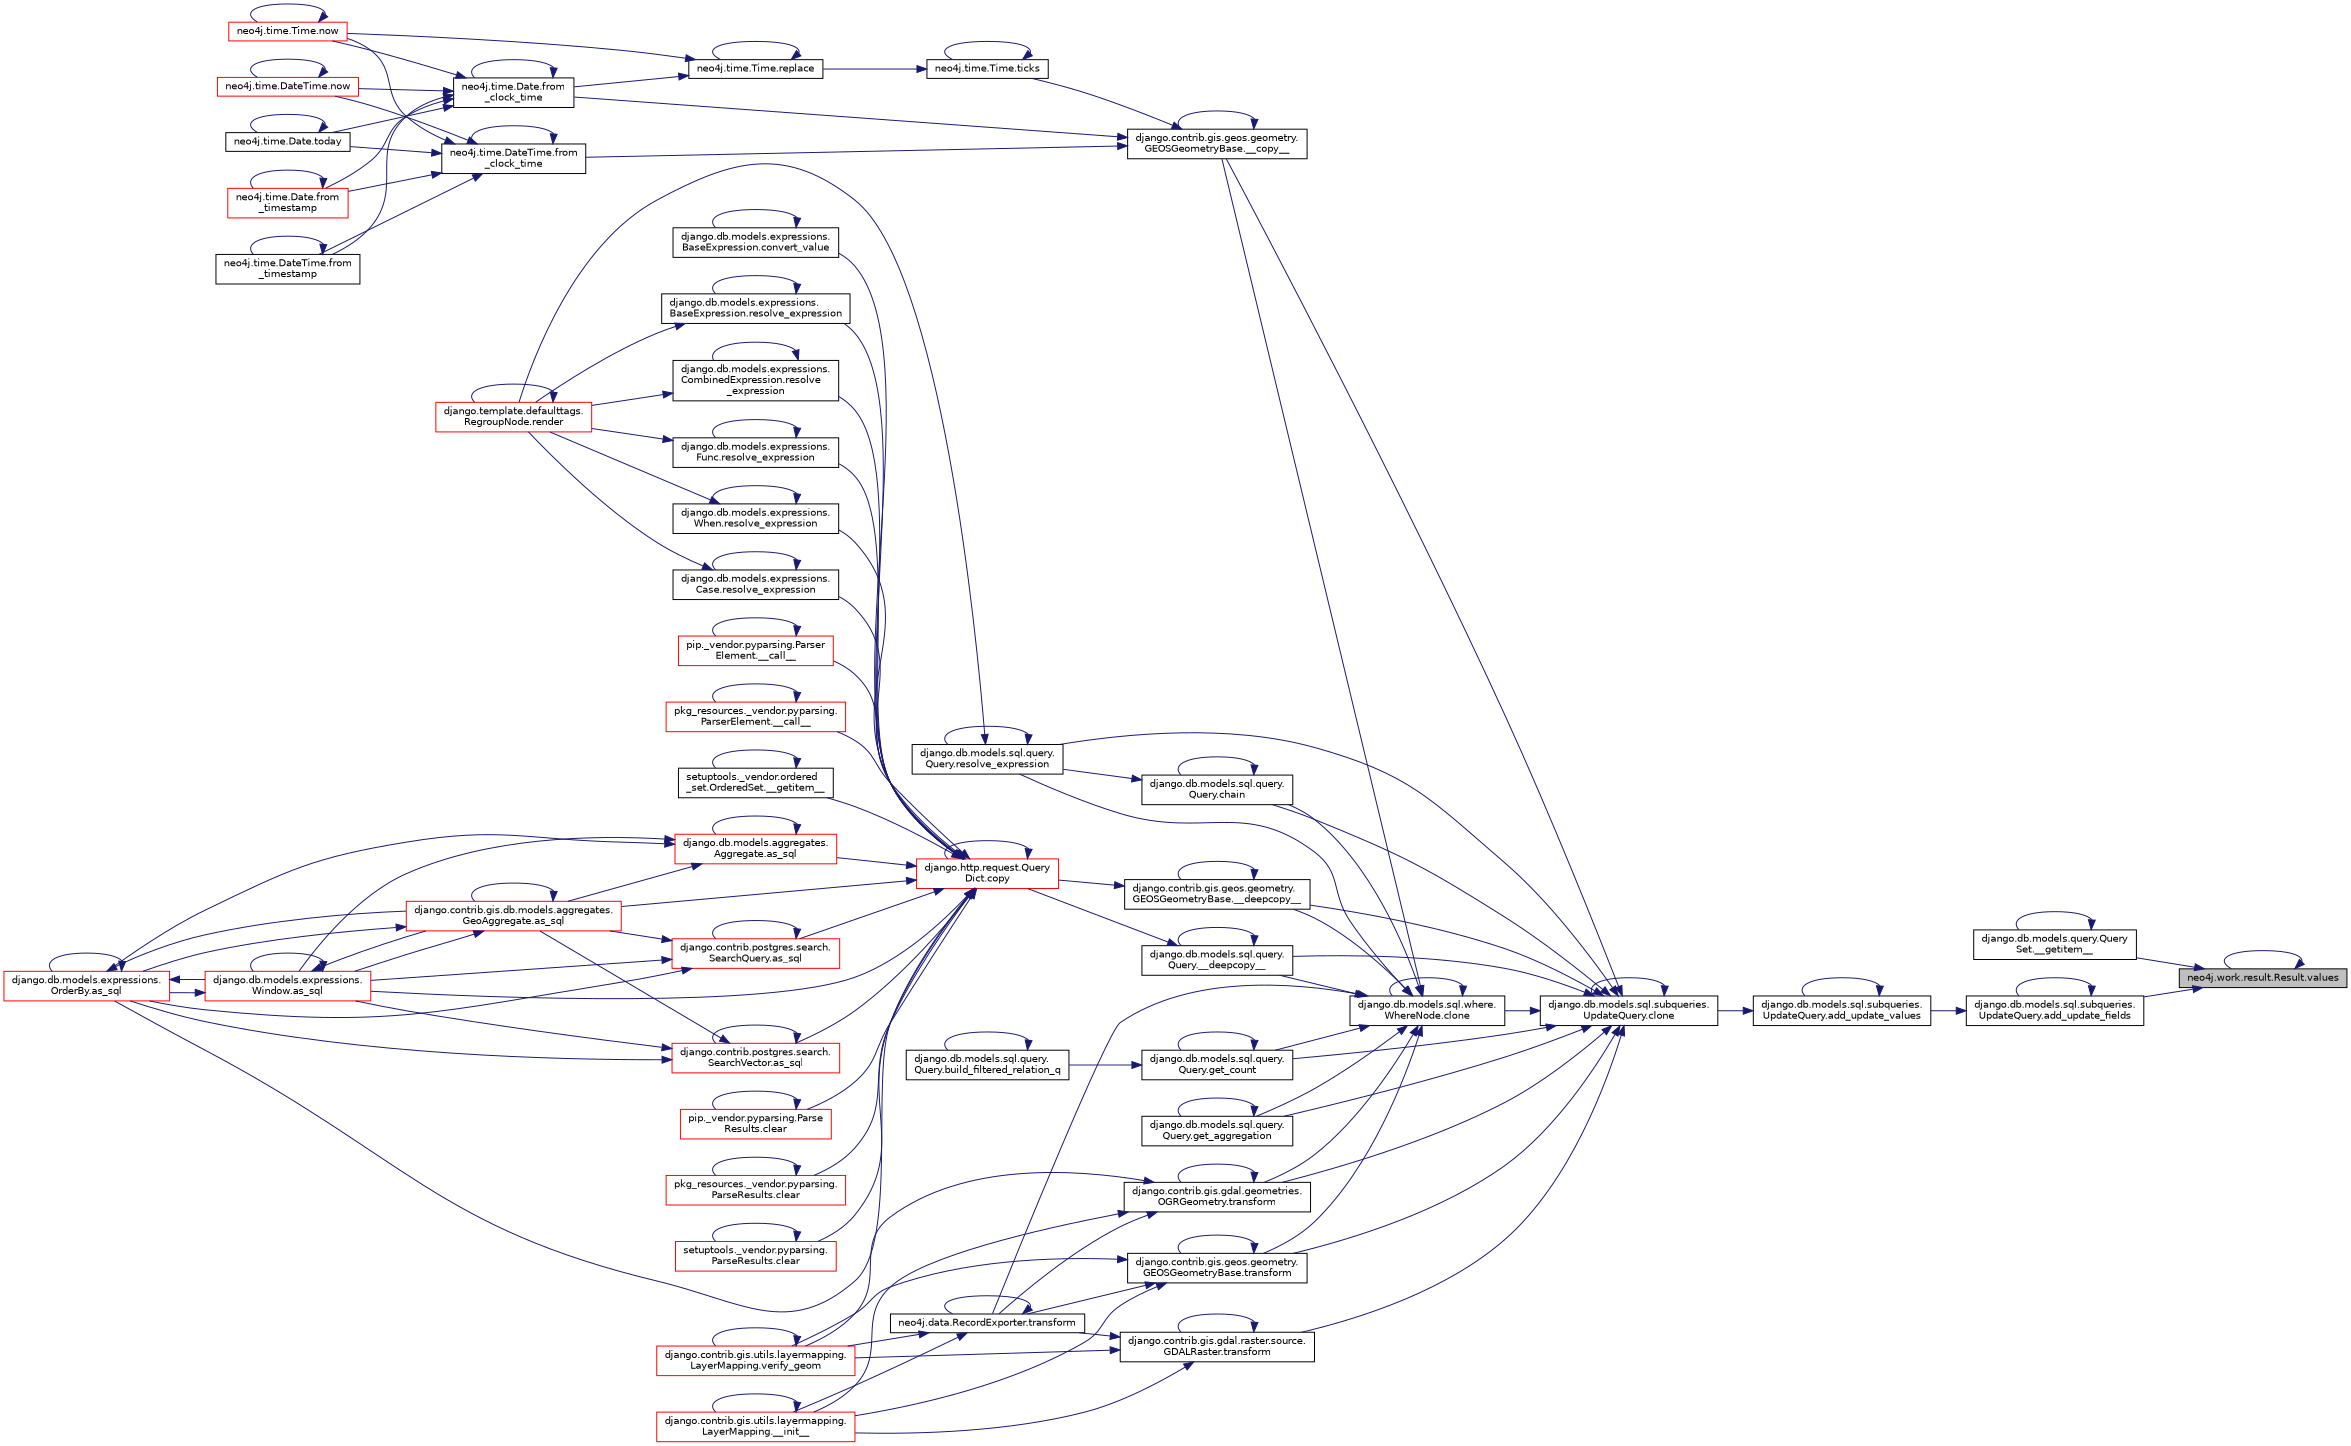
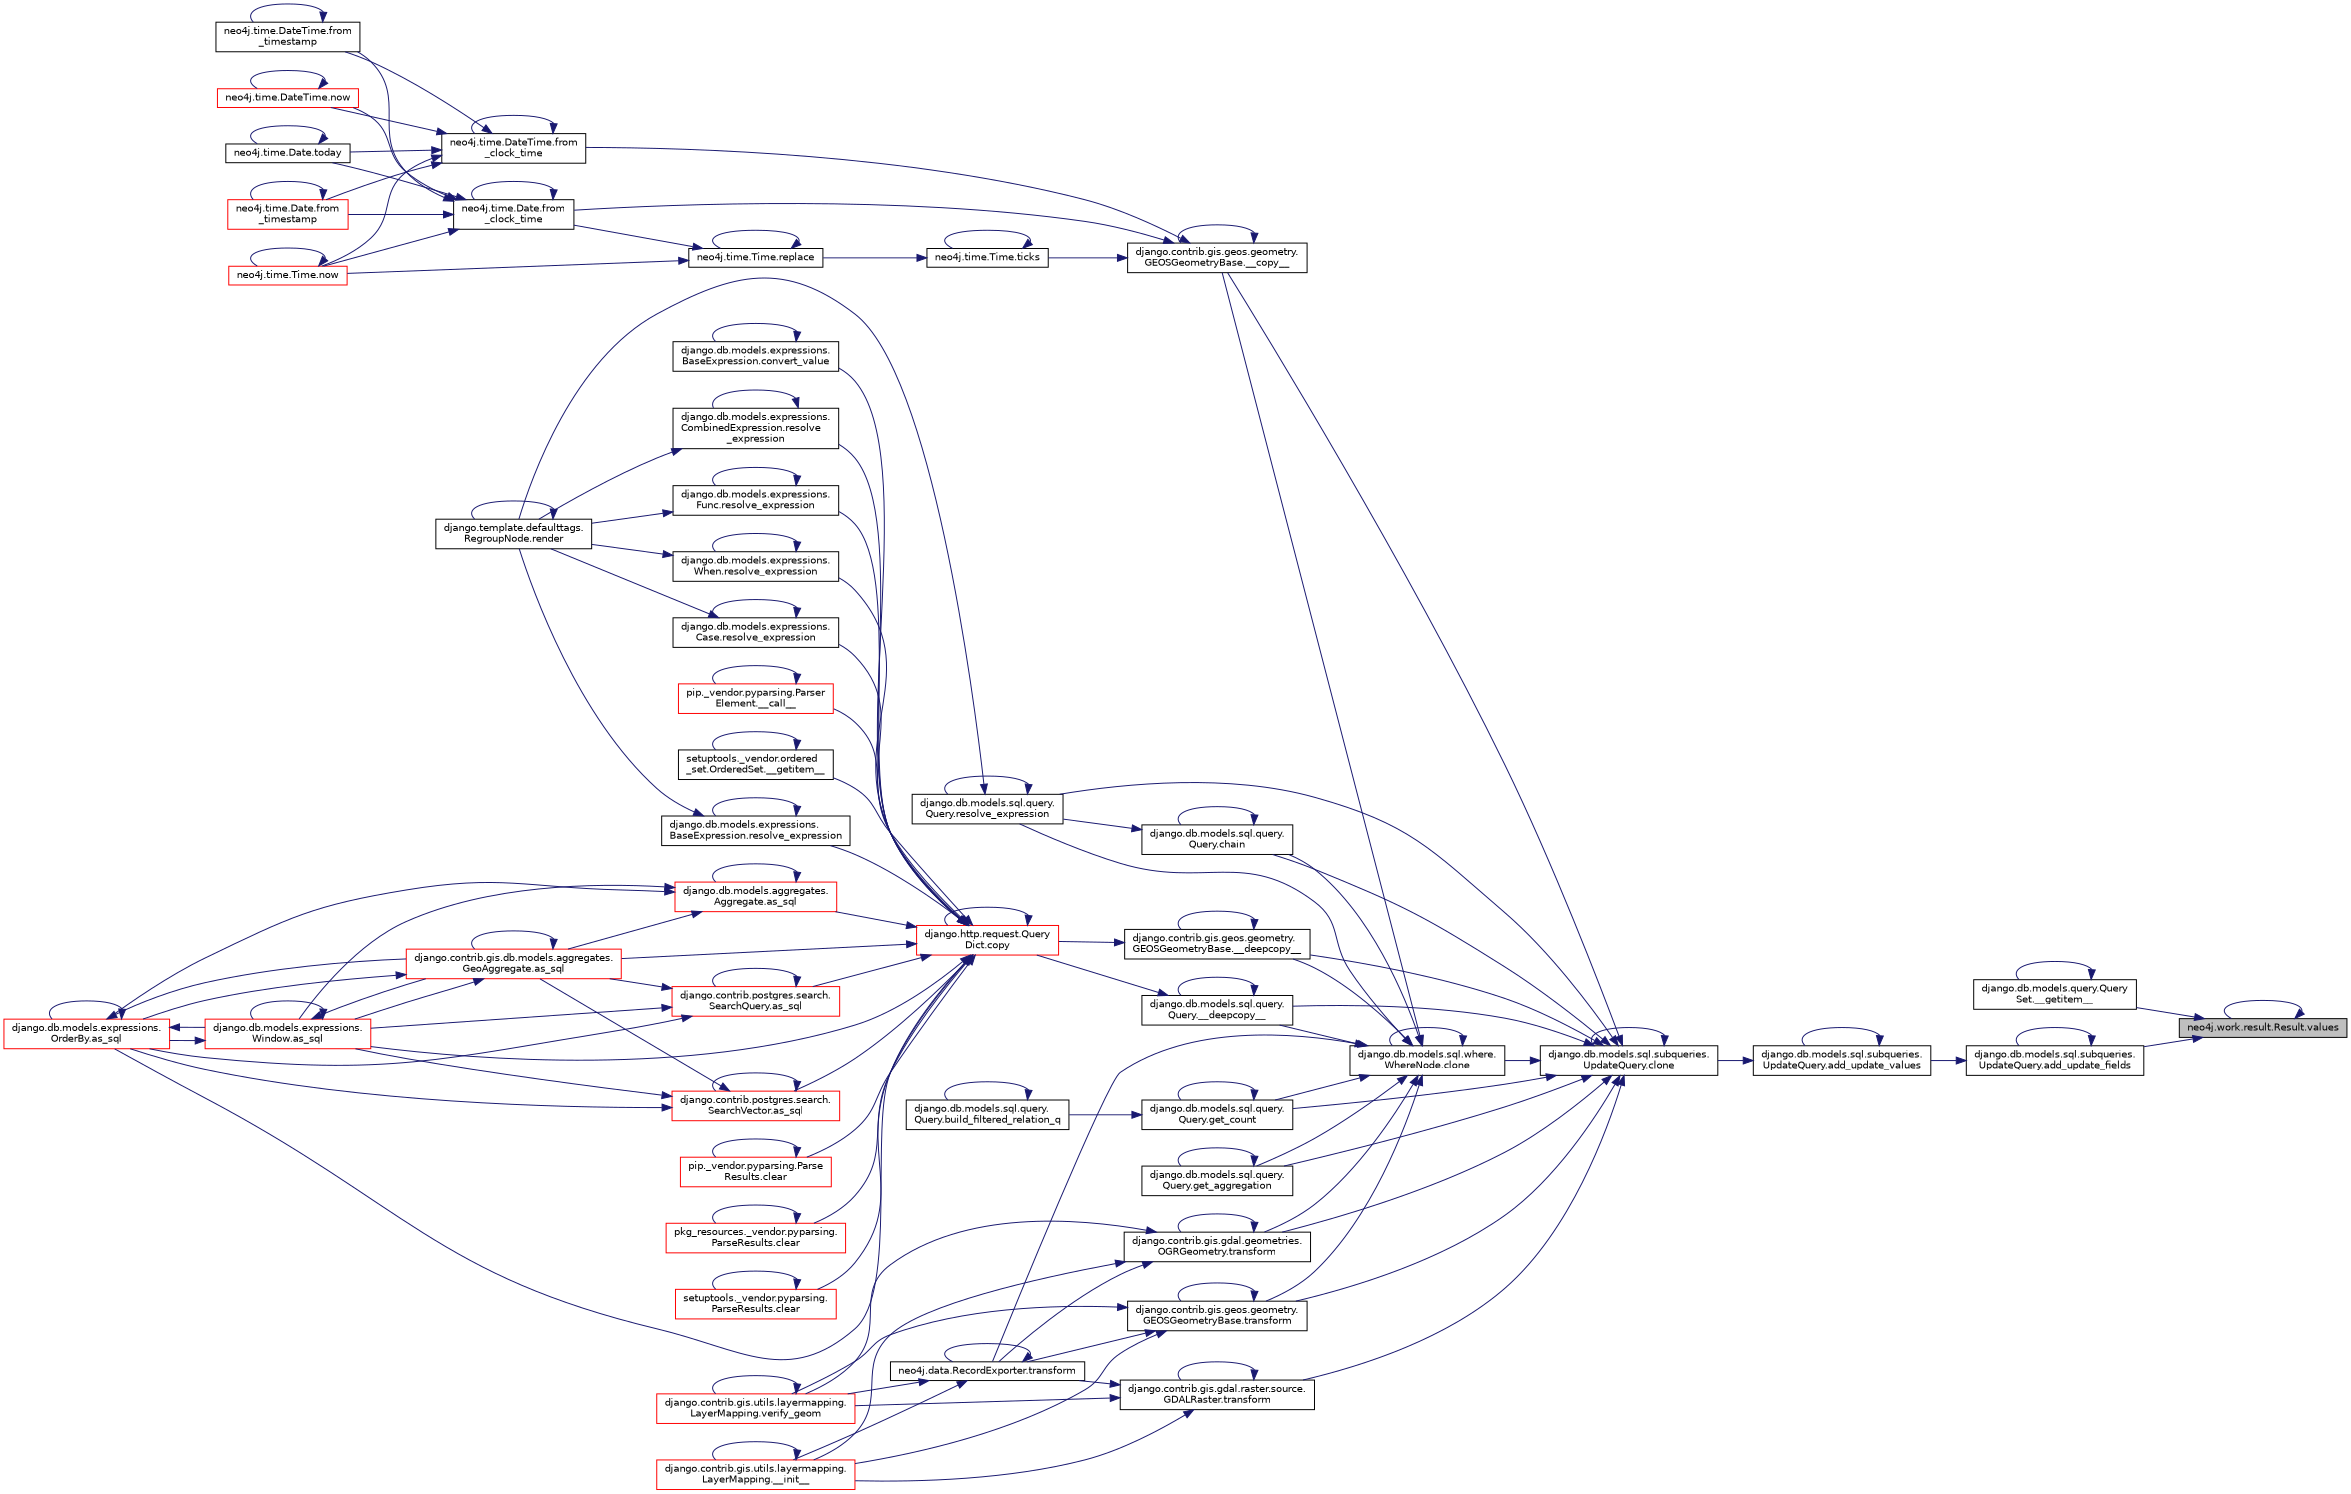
(514, 417) -> (514, 534)
(756, 717) -> none
